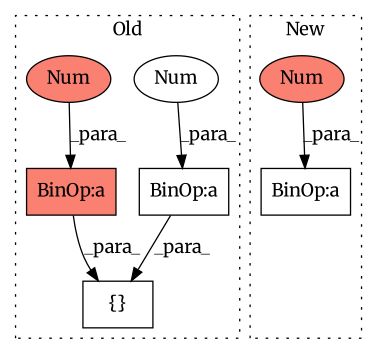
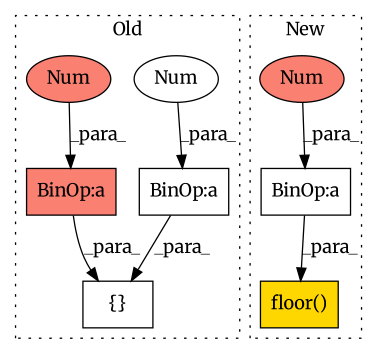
none -> (299, 305)
